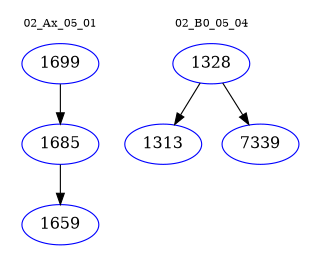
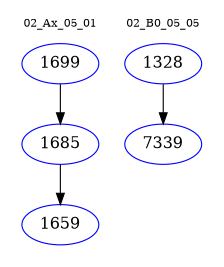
(212, 24) -> (163, 24)
(163, 144) -> none
